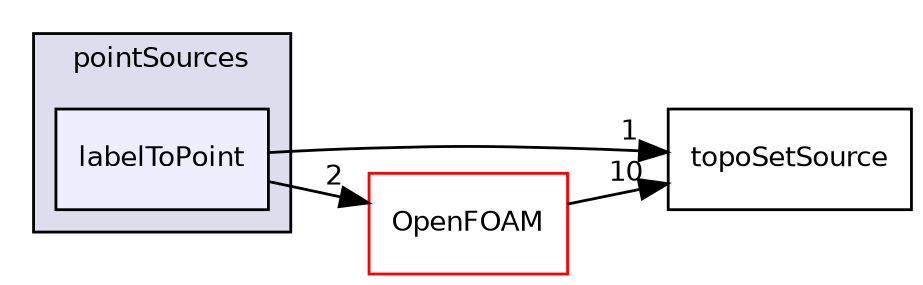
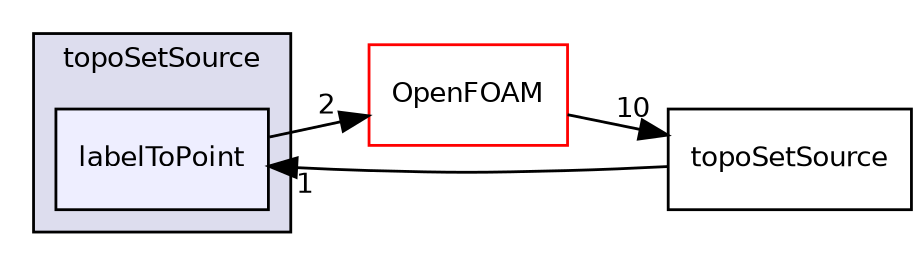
(162, 60) -> (162, 60)
(454, 146) -> (482, 172)
